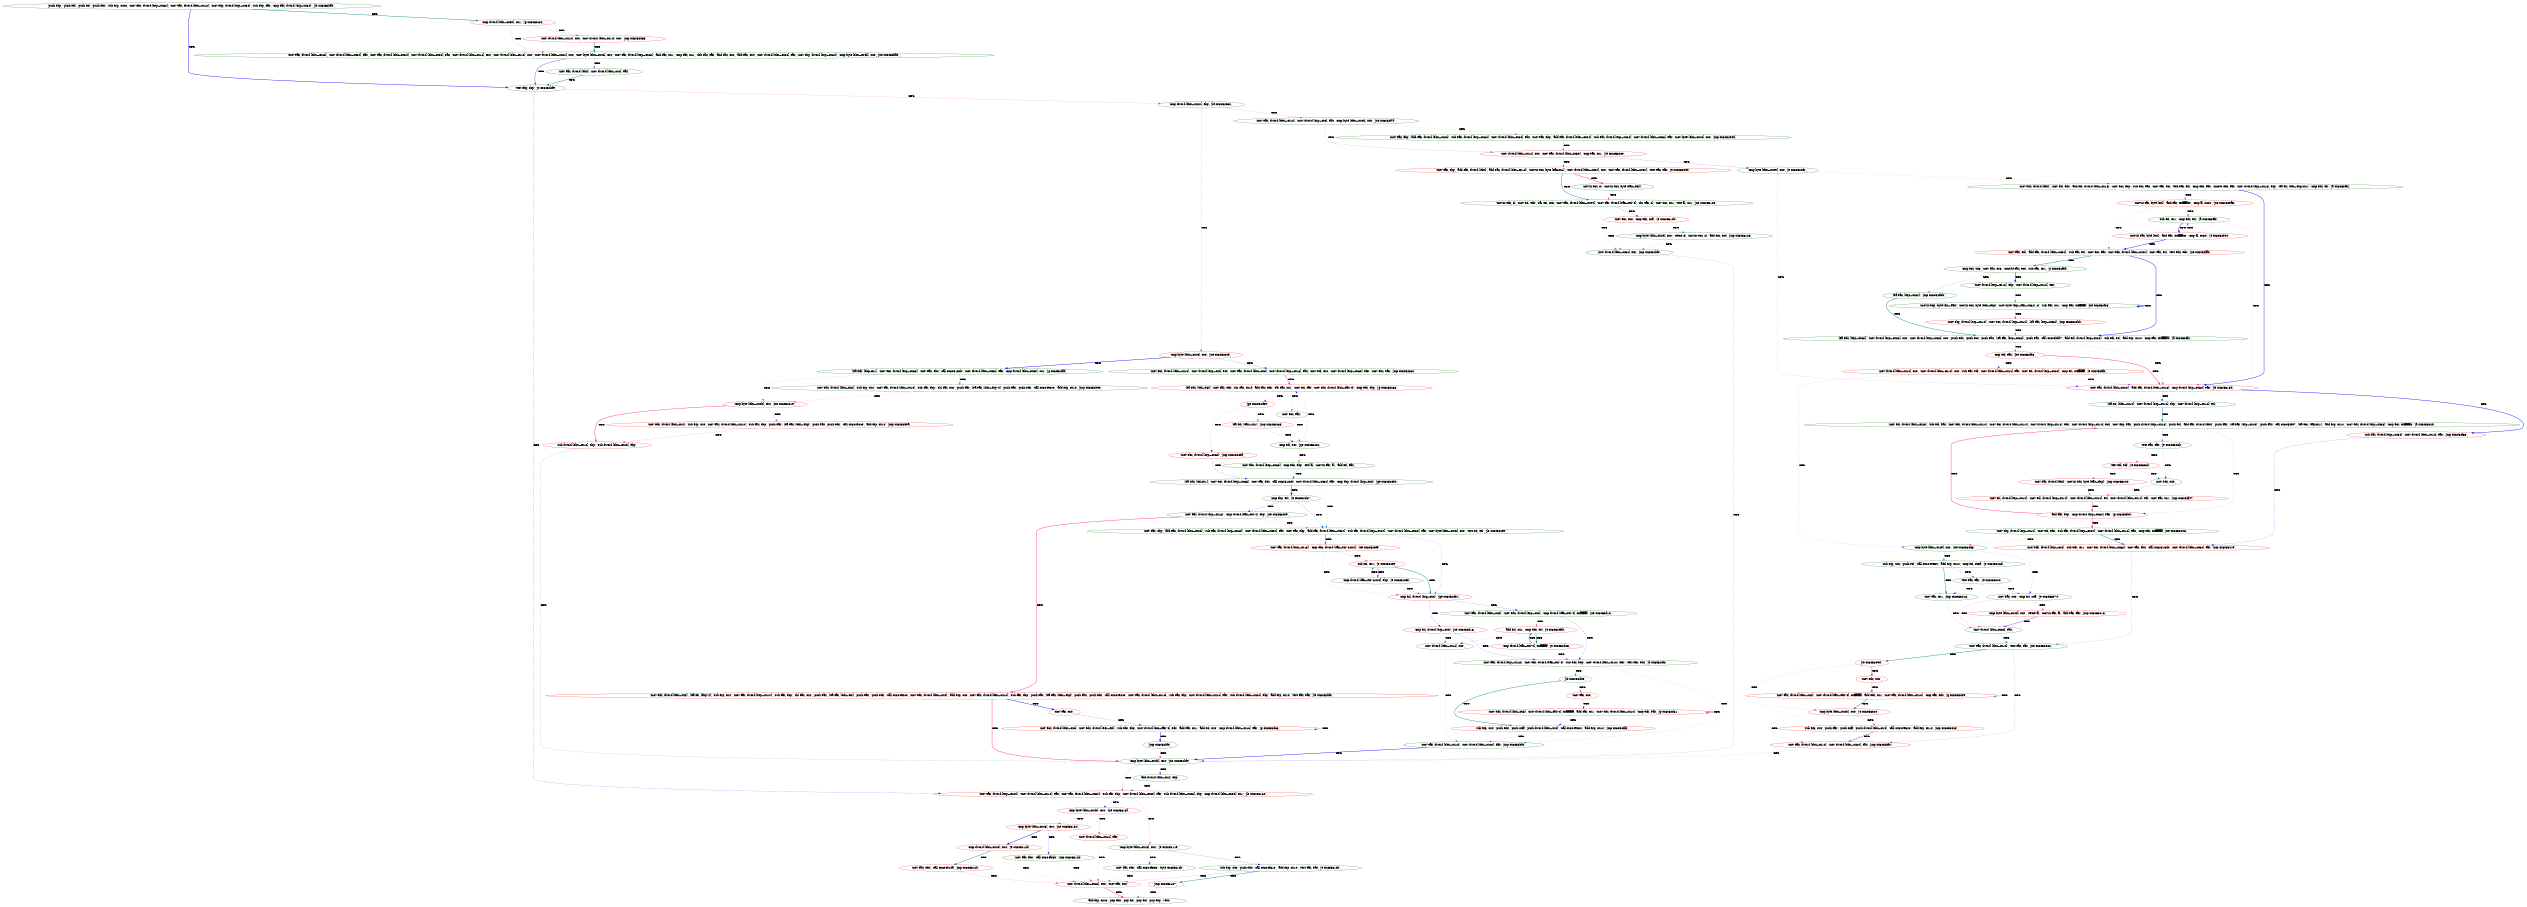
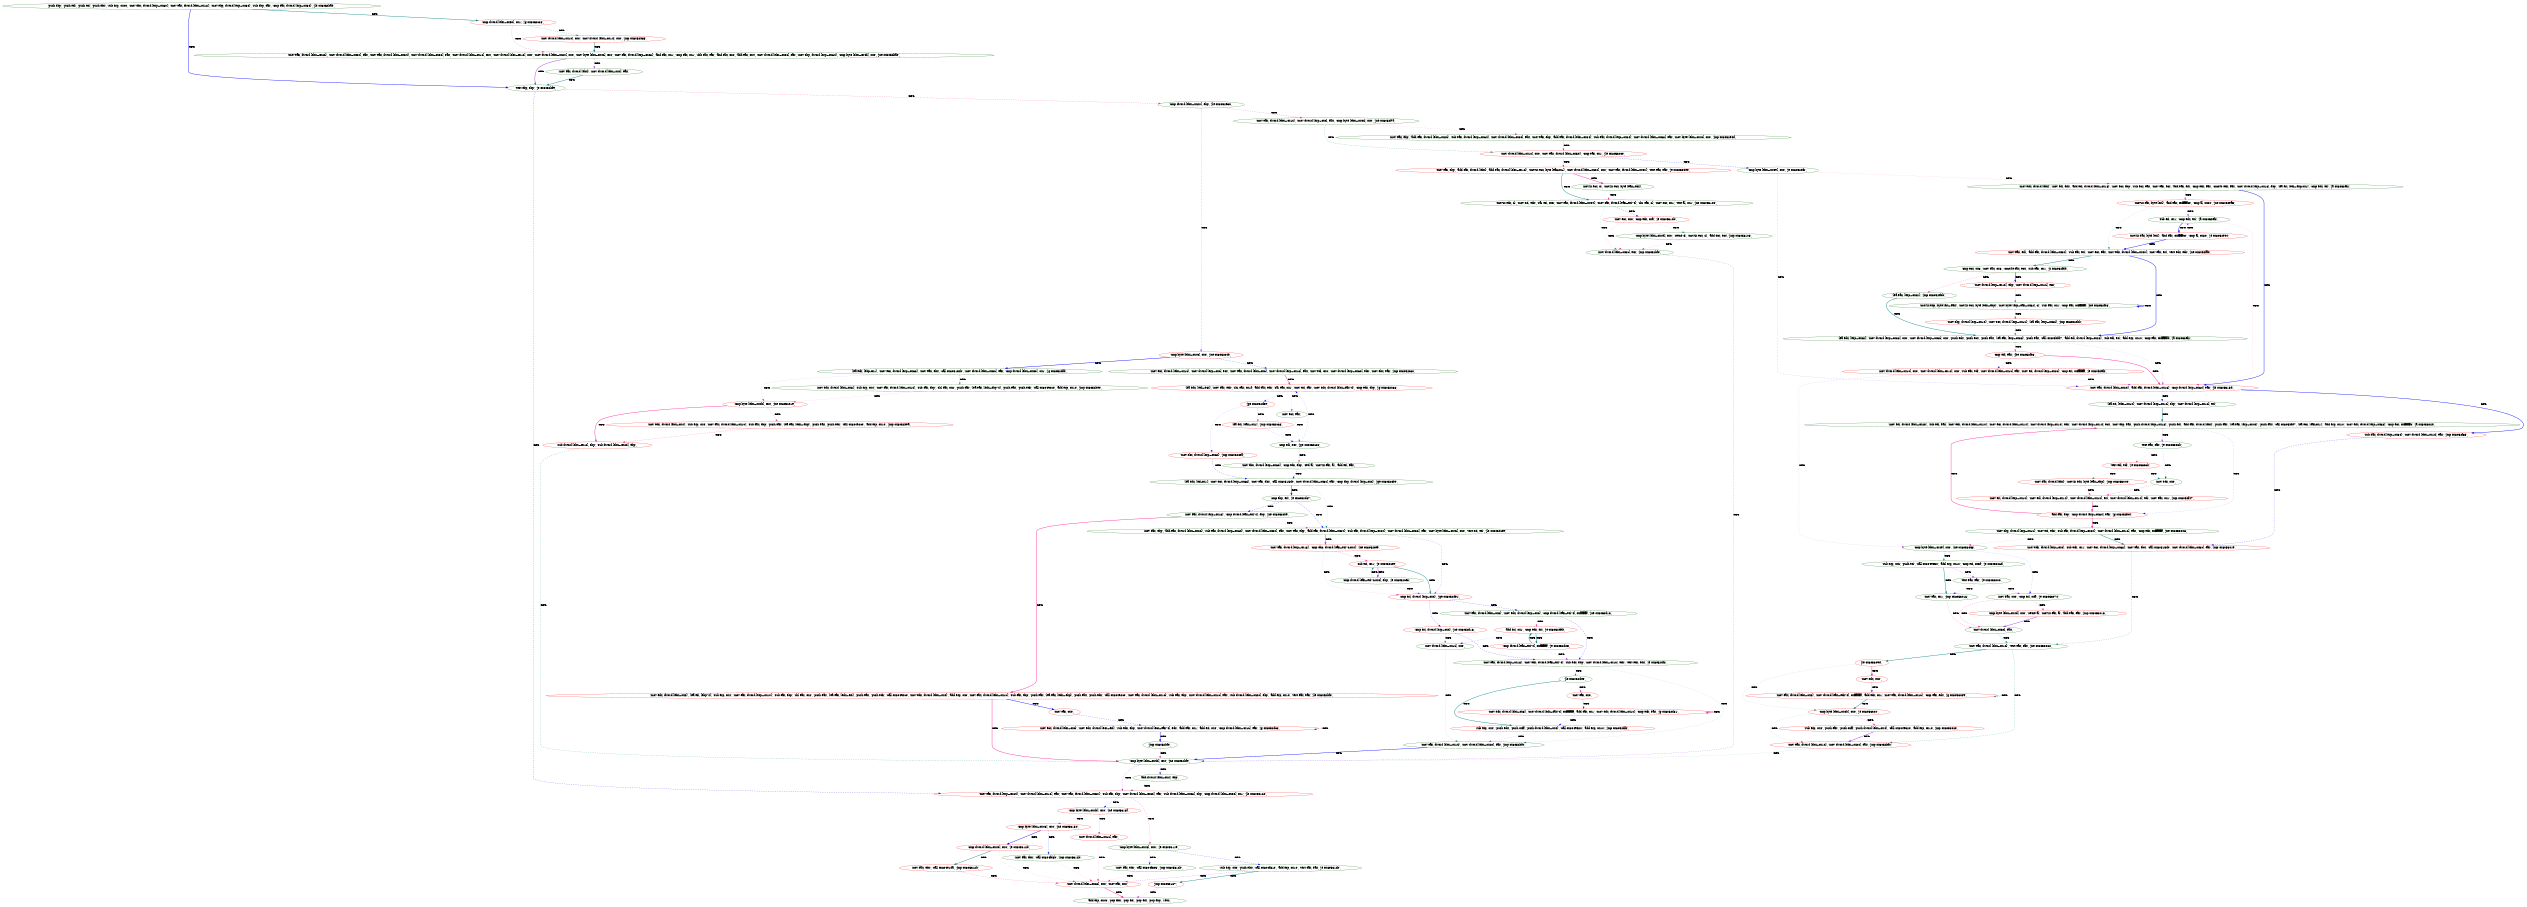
(2015, 285) -> (2015, 285)
(1150, 868) -> (1150, 868)
